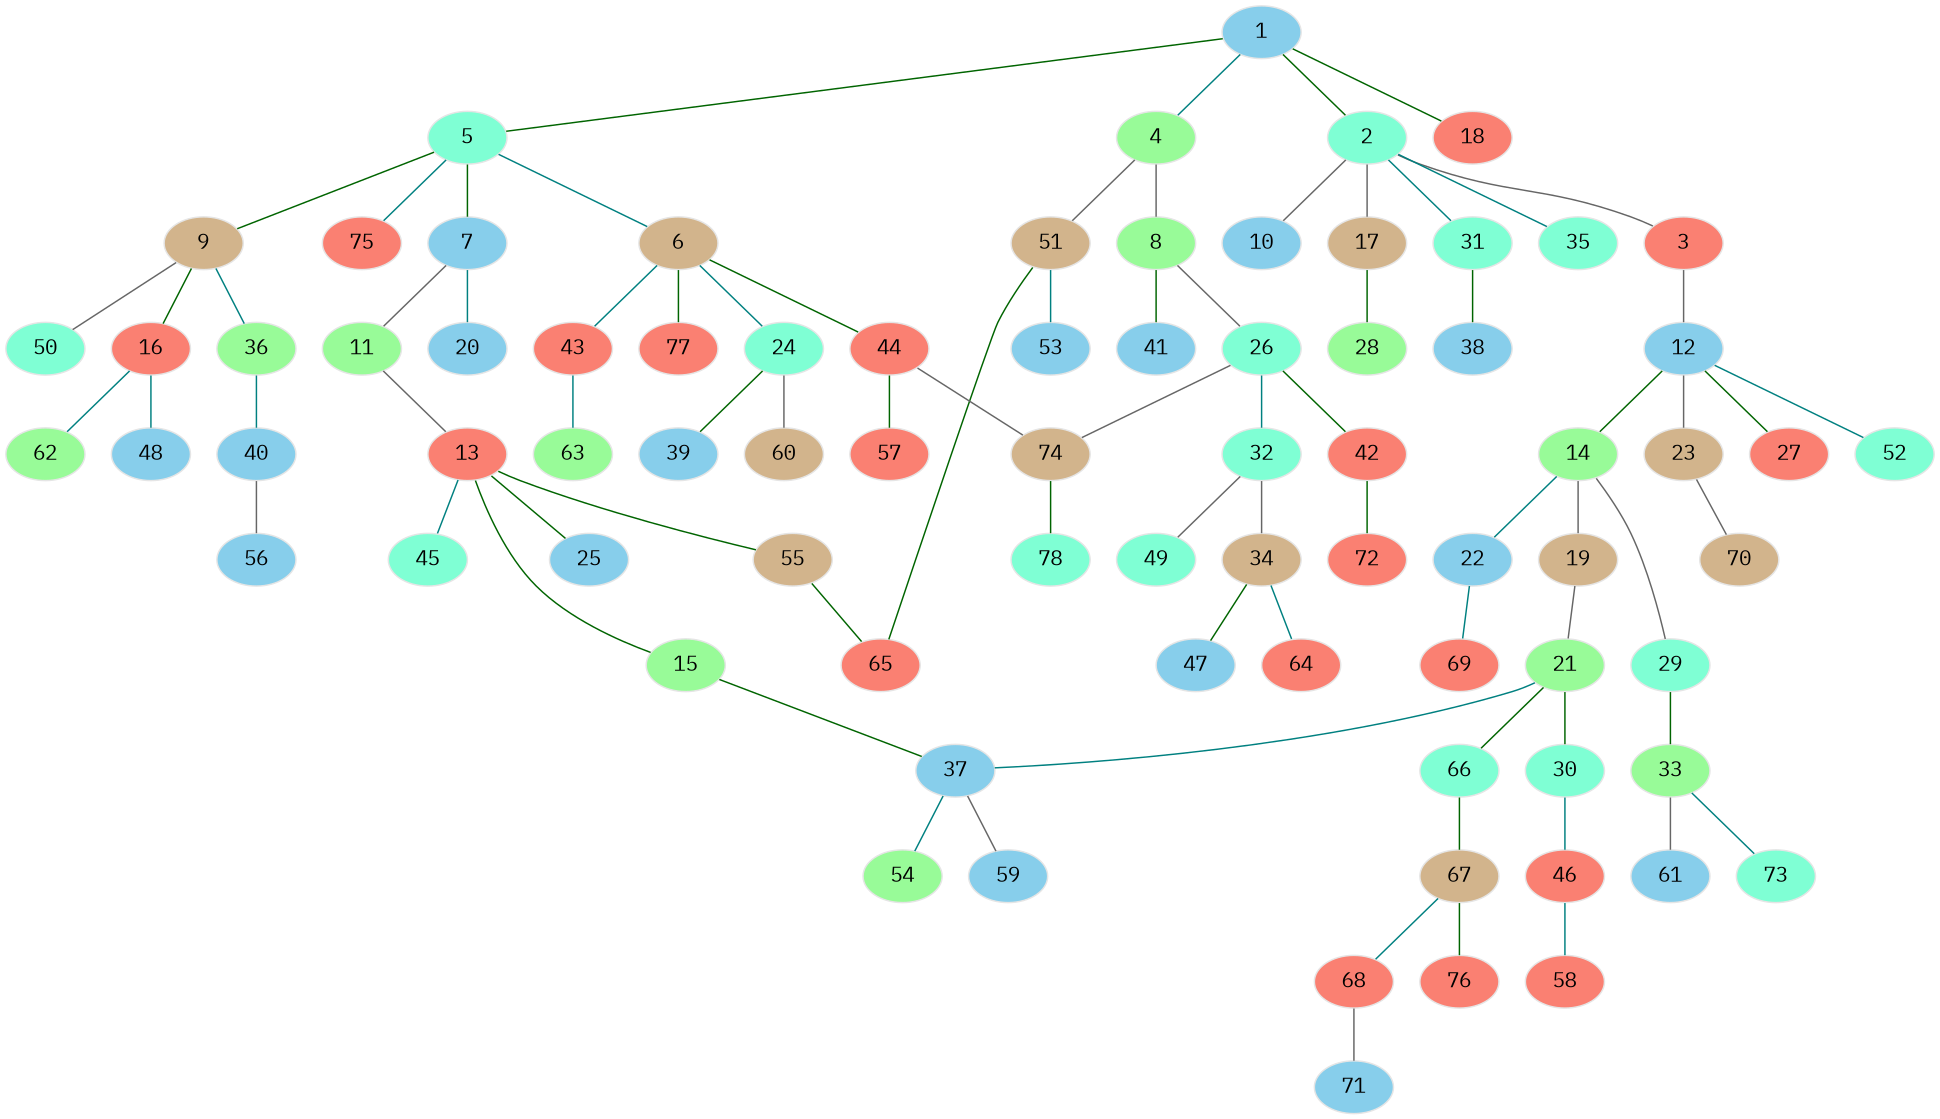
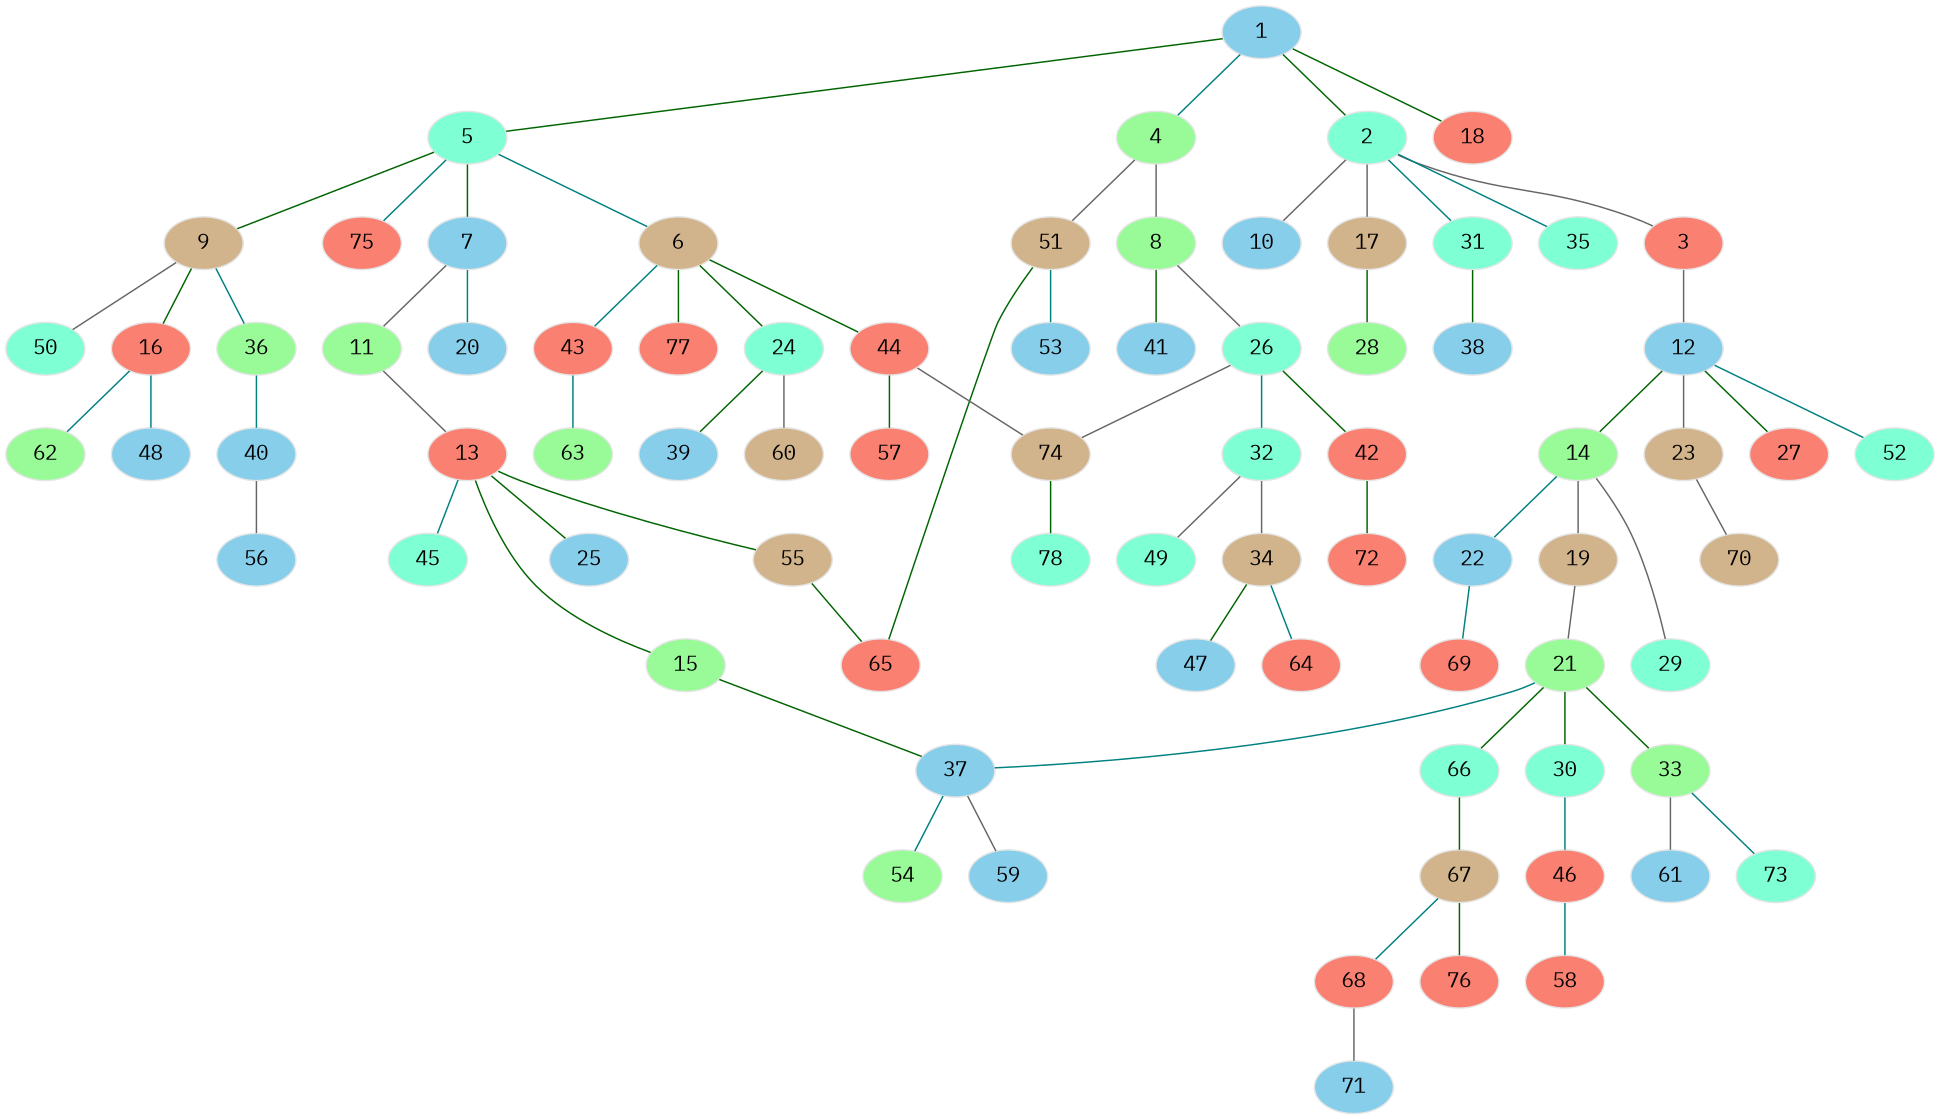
(731, 296) -> (731, 296)
(1670, 718) -> (1618, 718)
